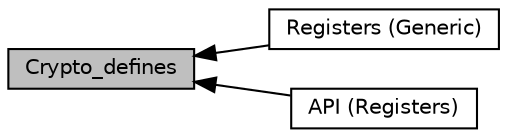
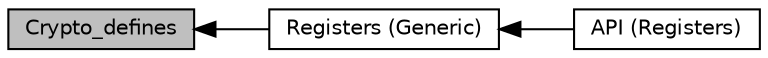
(253, 90) -> (547, 29)
